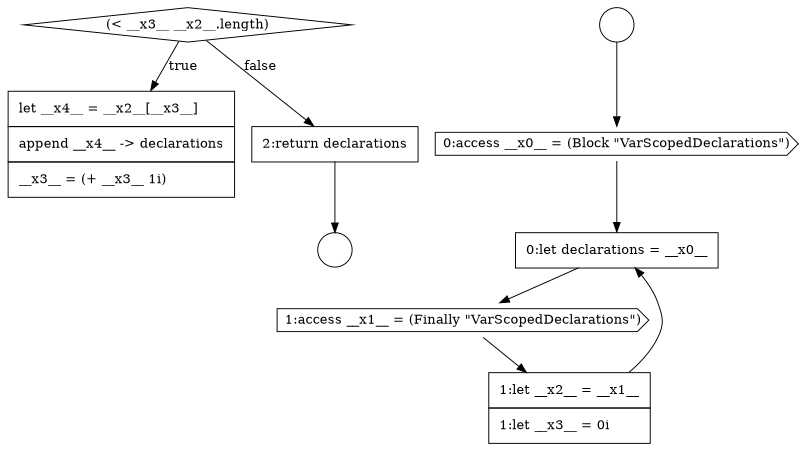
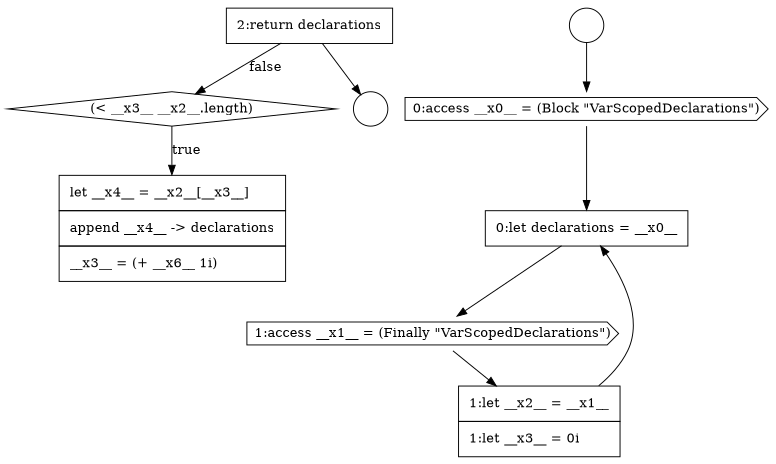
(256, 80) -> (242, 66)
(93, 179) -> (144, 263)
